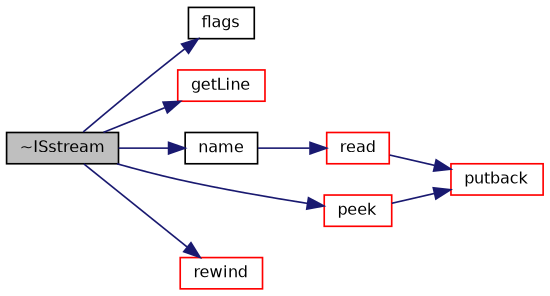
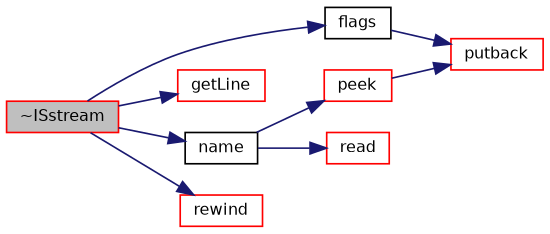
(63, 148) -> (63, 117)
(412, 160) -> (413, 35)
(212, 187) -> (283, 120)
